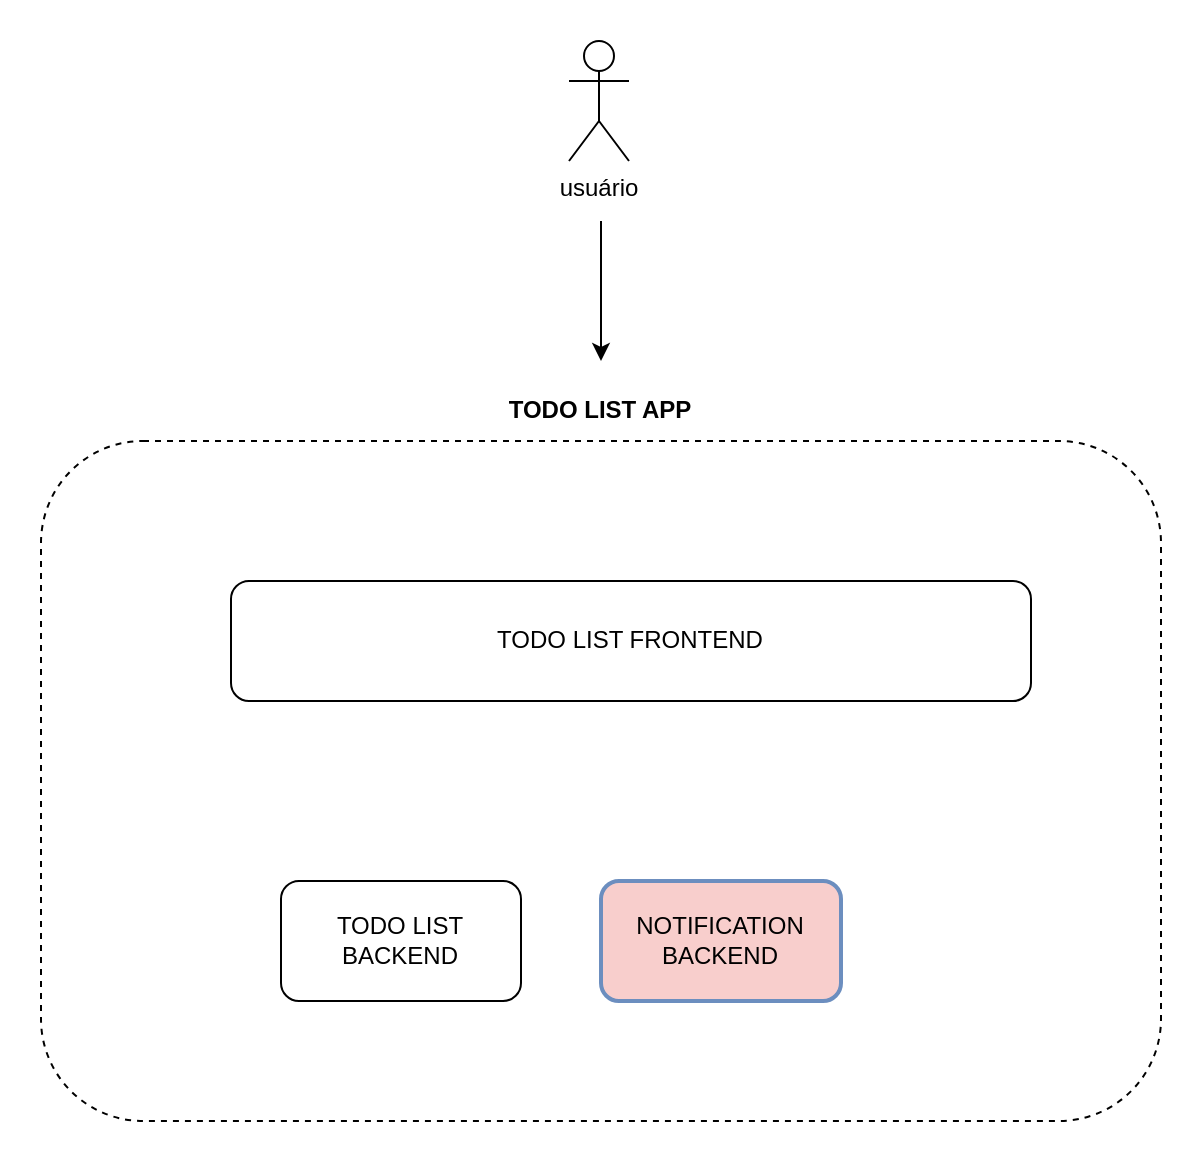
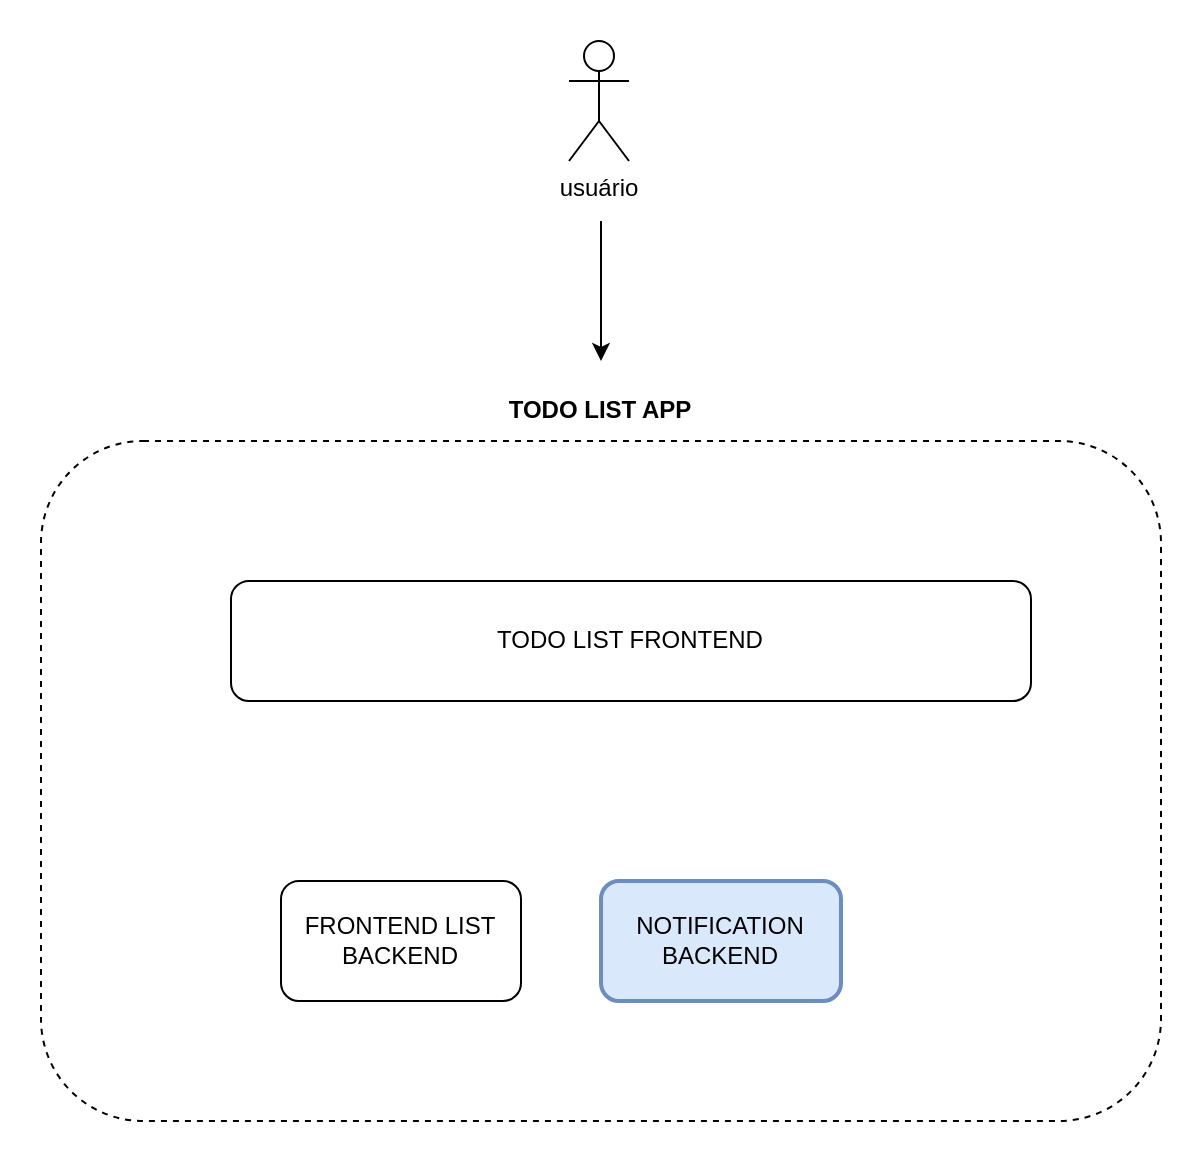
(401, 941) -> (401, 941)
(721, 941) -> (721, 941)
